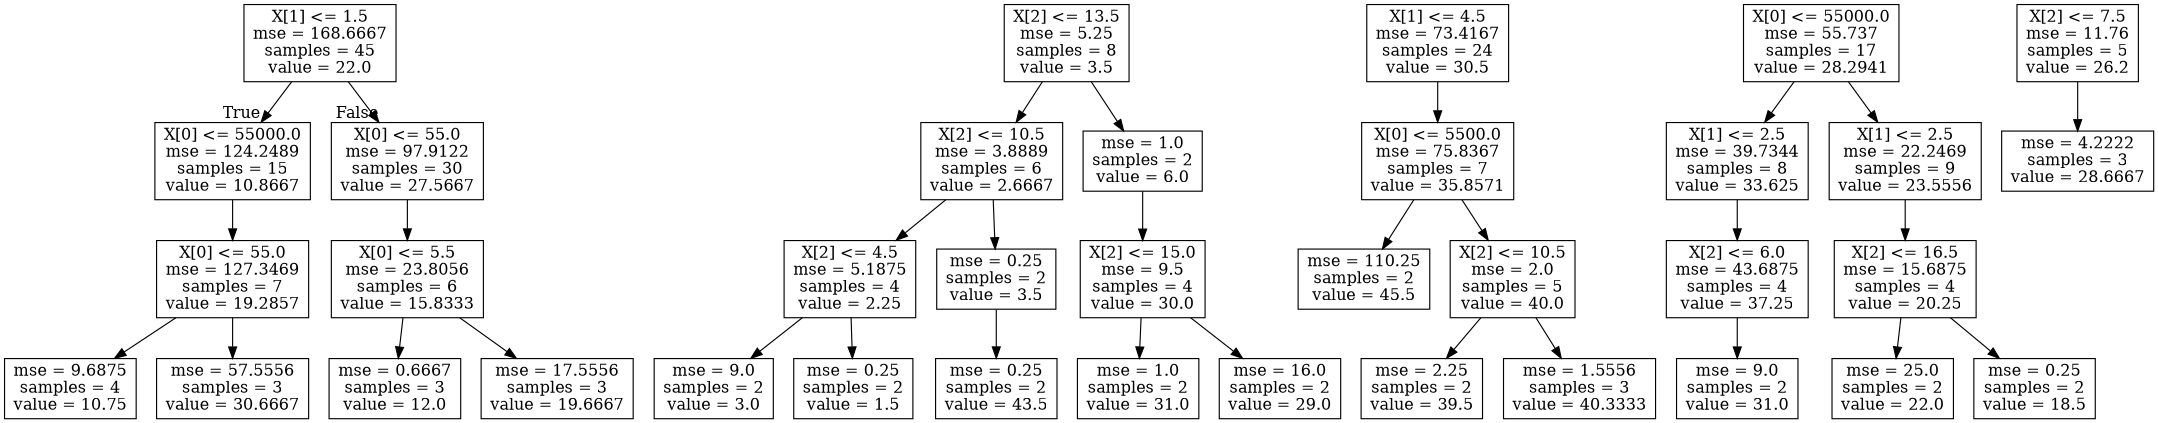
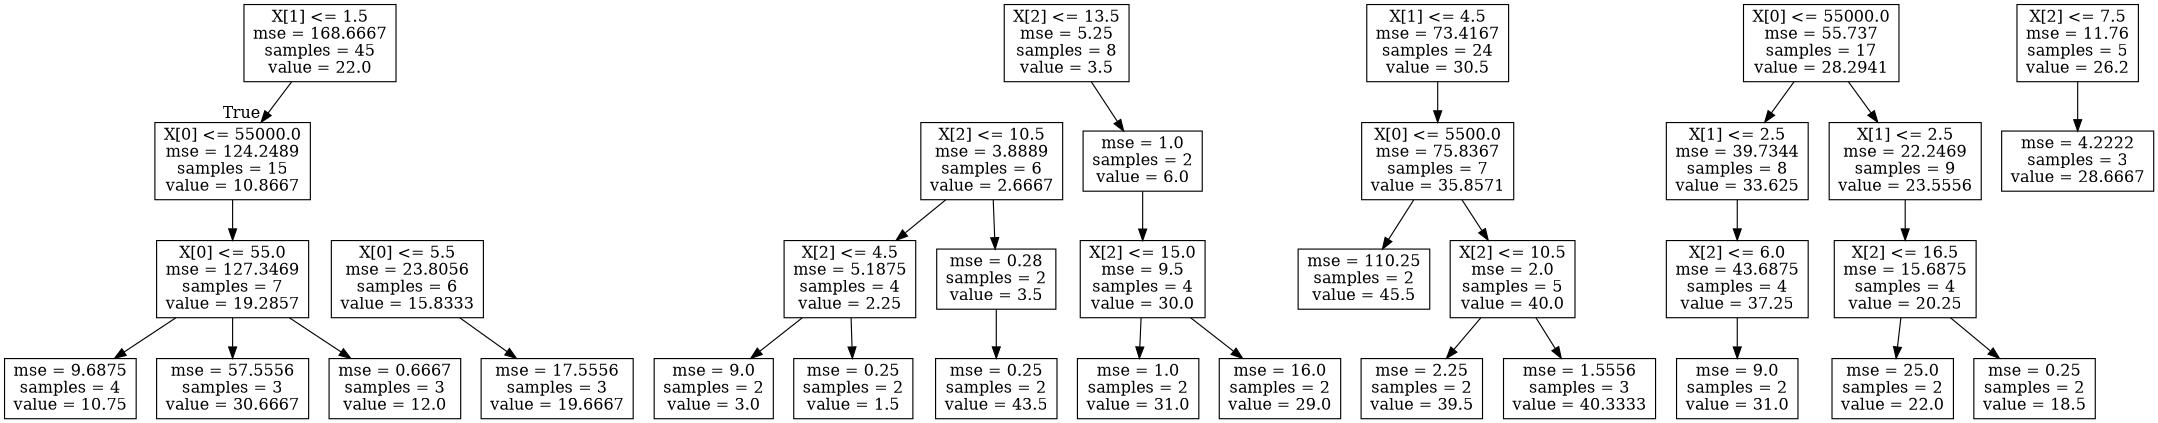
(1032, 97) -> none
(407, 161) -> none
(996, 279) -> (996, 279)
(401, 332) -> (315, 335)
